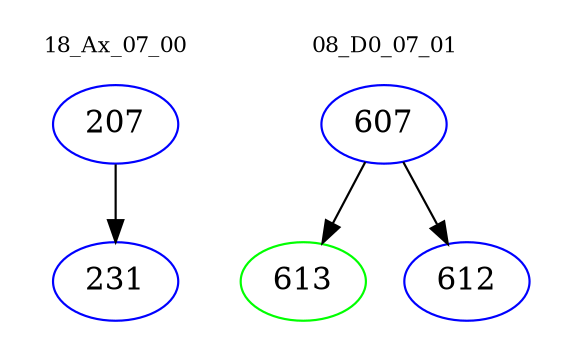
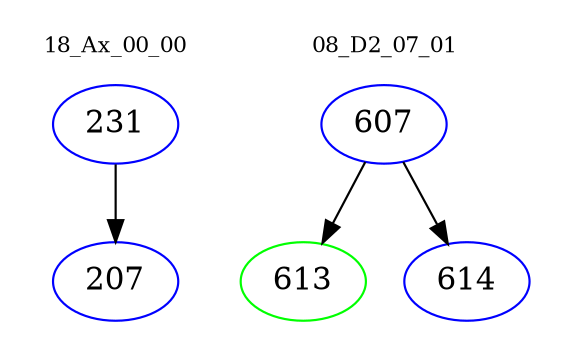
(116, 47) -> (116, 47)
(385, 47) -> (385, 47)
(116, 192) -> (116, 192)
(467, 281) -> (467, 281)
